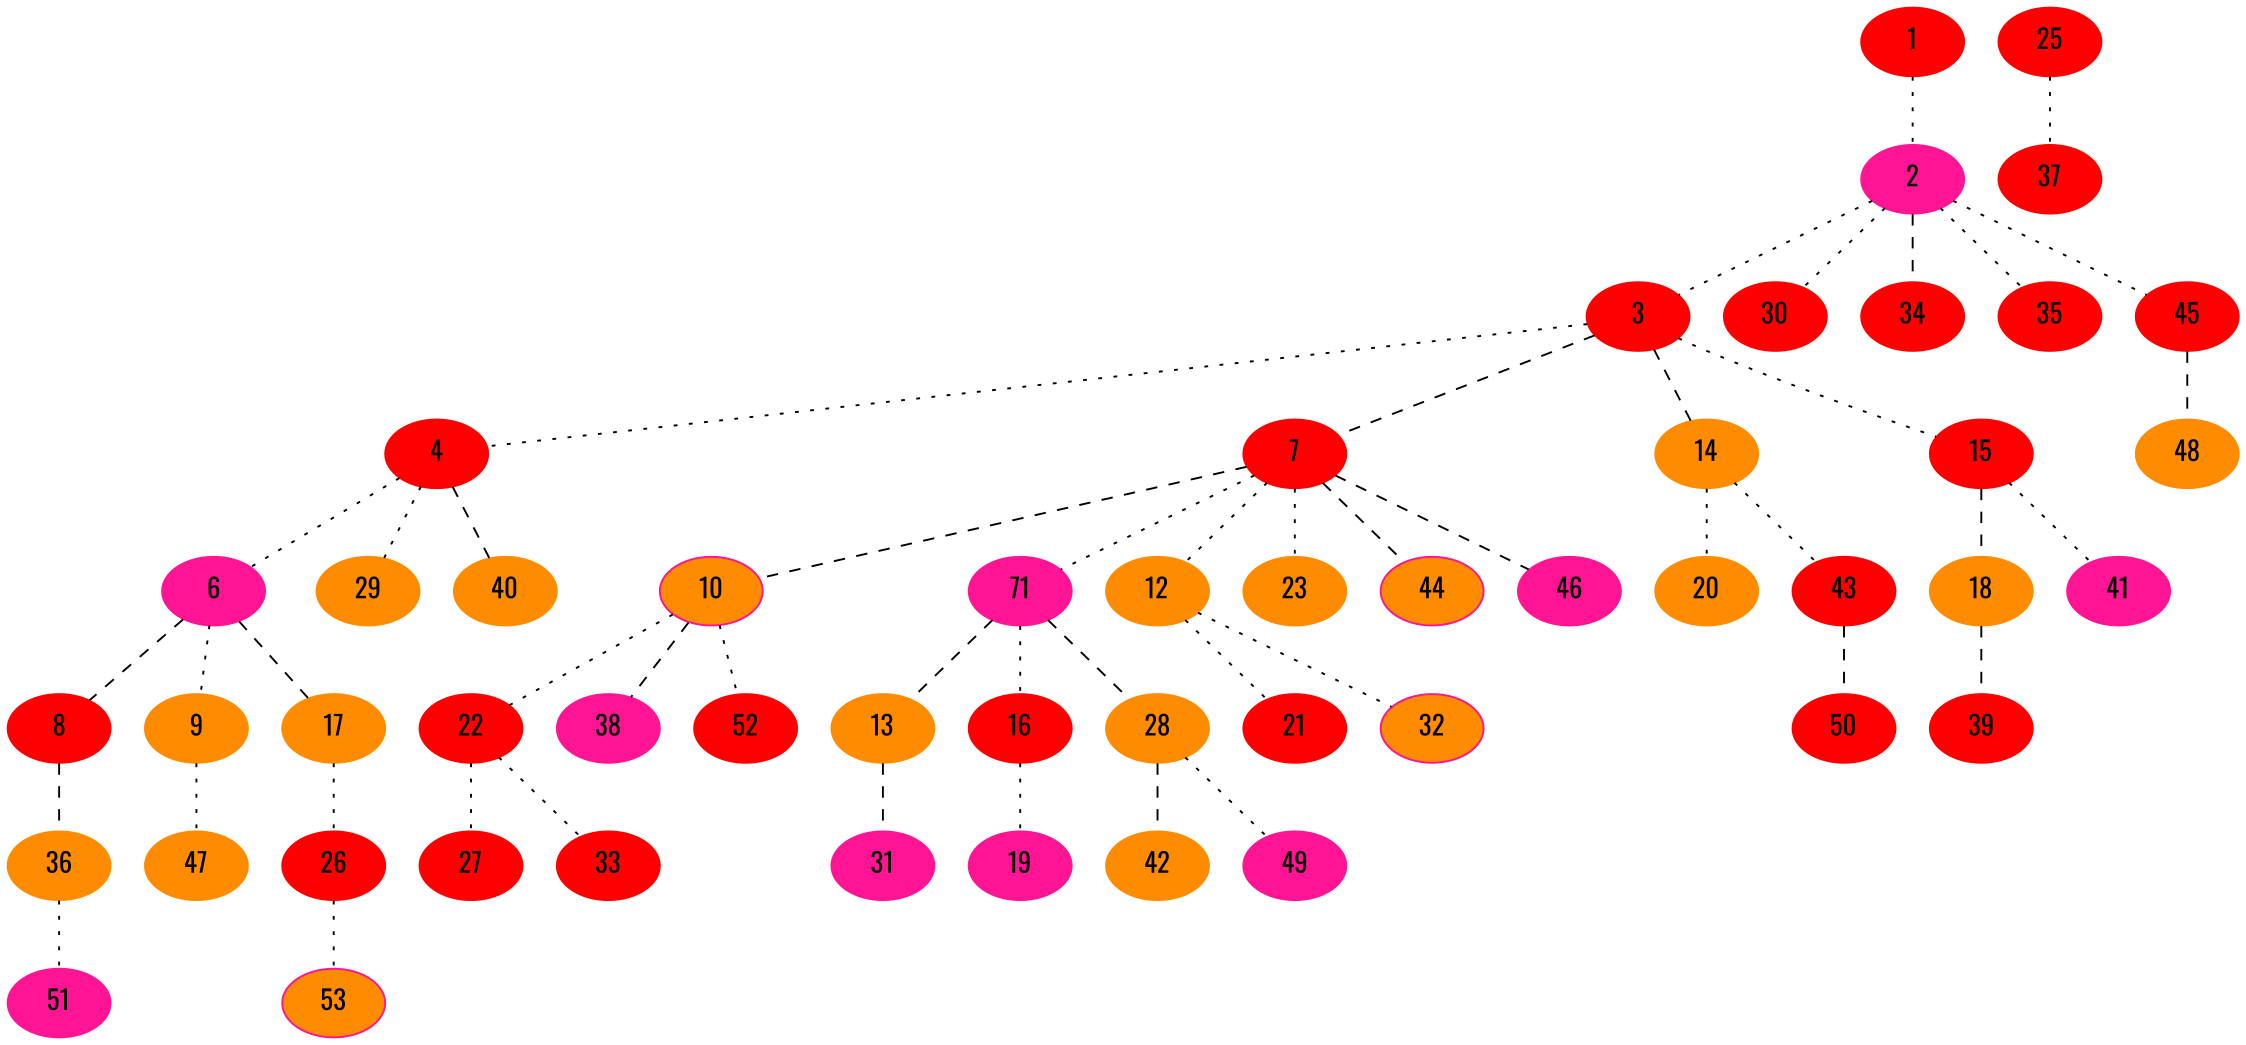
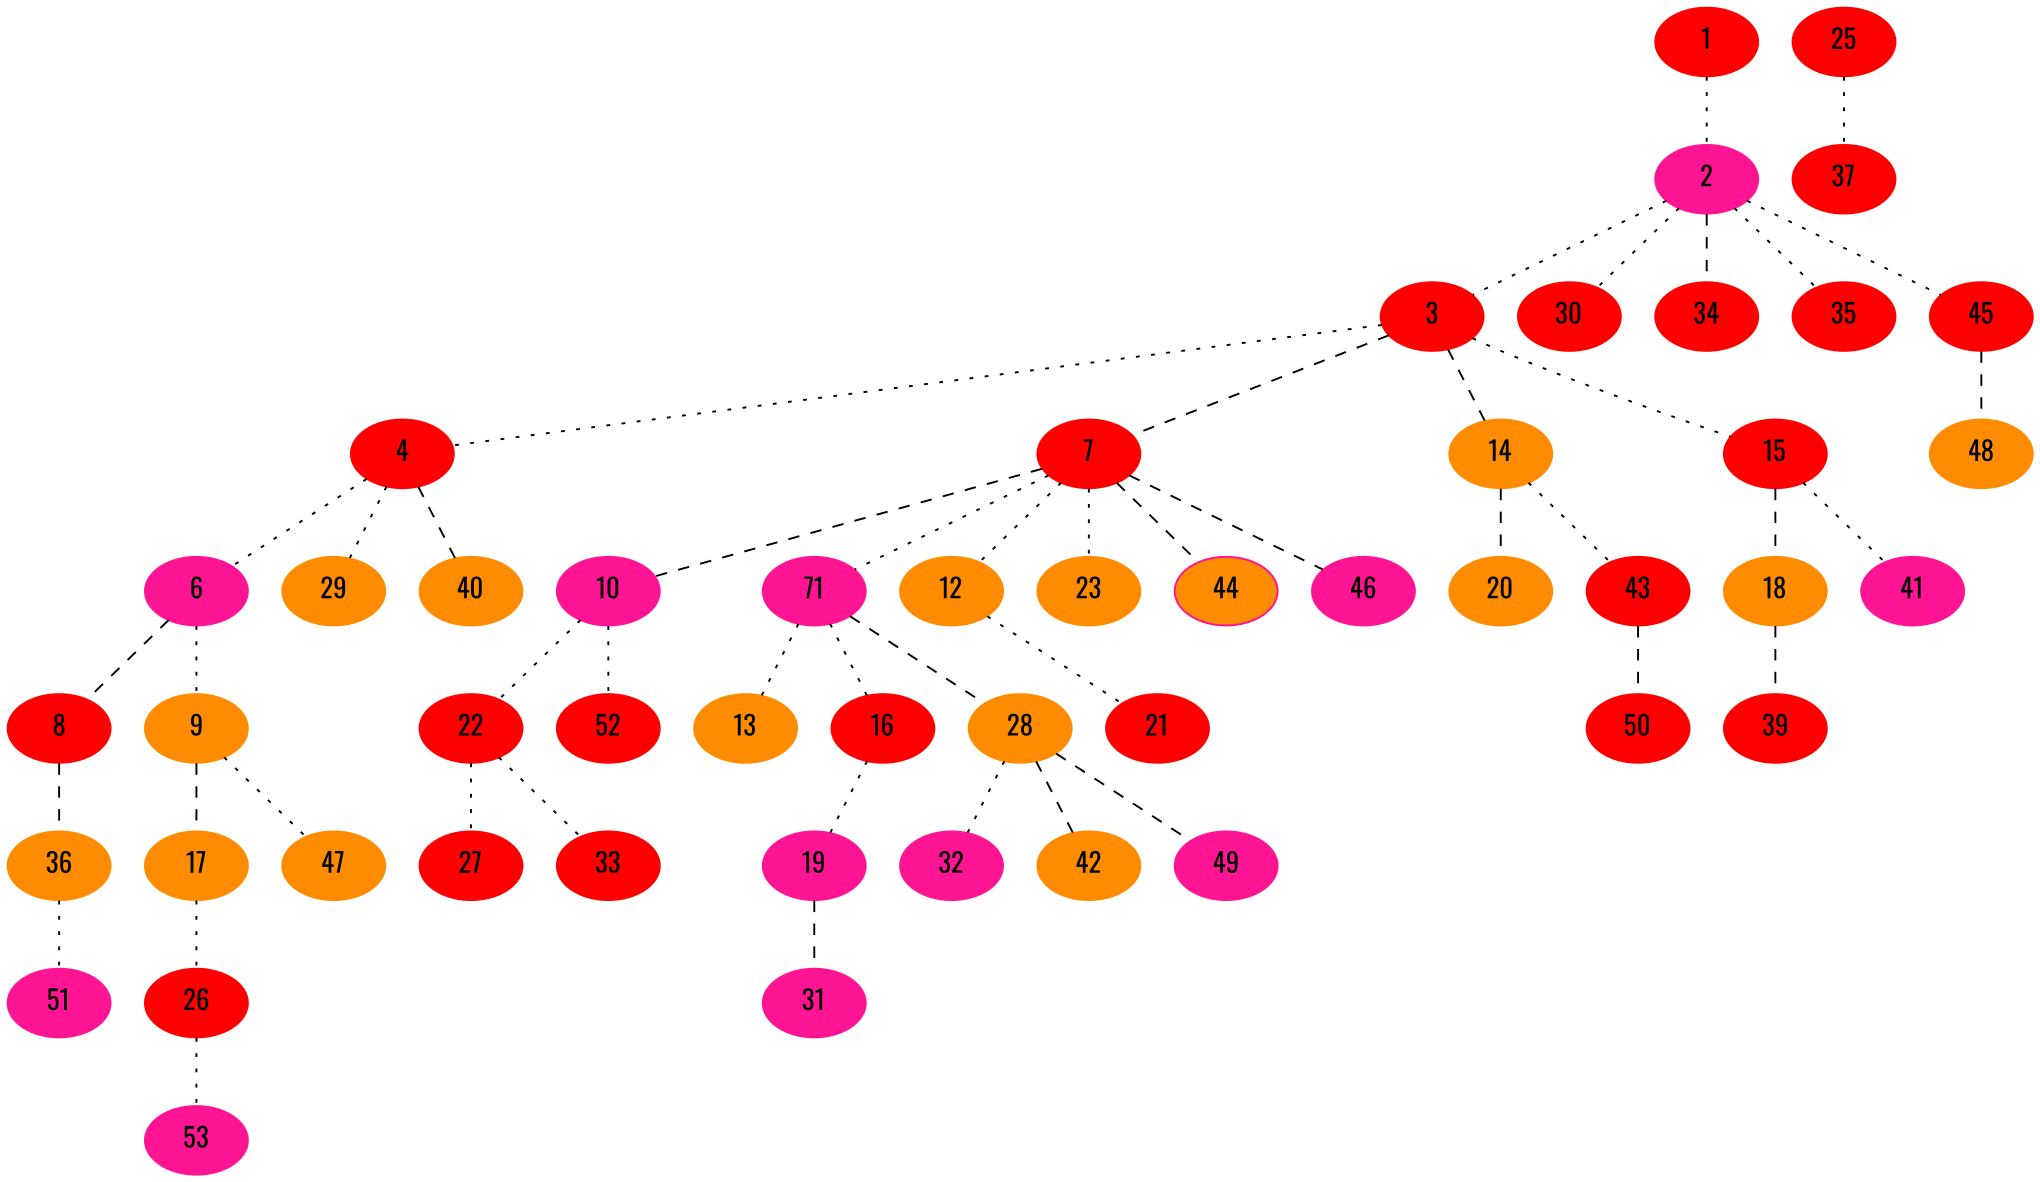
(1707, 523) -> (1501, 523)
(711, 591) -> (608, 591)
(274, 660) -> (196, 797)
(952, 660) -> (780, 660)
(1295, 660) -> (986, 797)
(608, 728) -> none
(1432, 728) -> (952, 866)
(883, 797) -> (814, 935)
(1226, 797) -> (1123, 797)
(334, 1003) -> (196, 1140)
